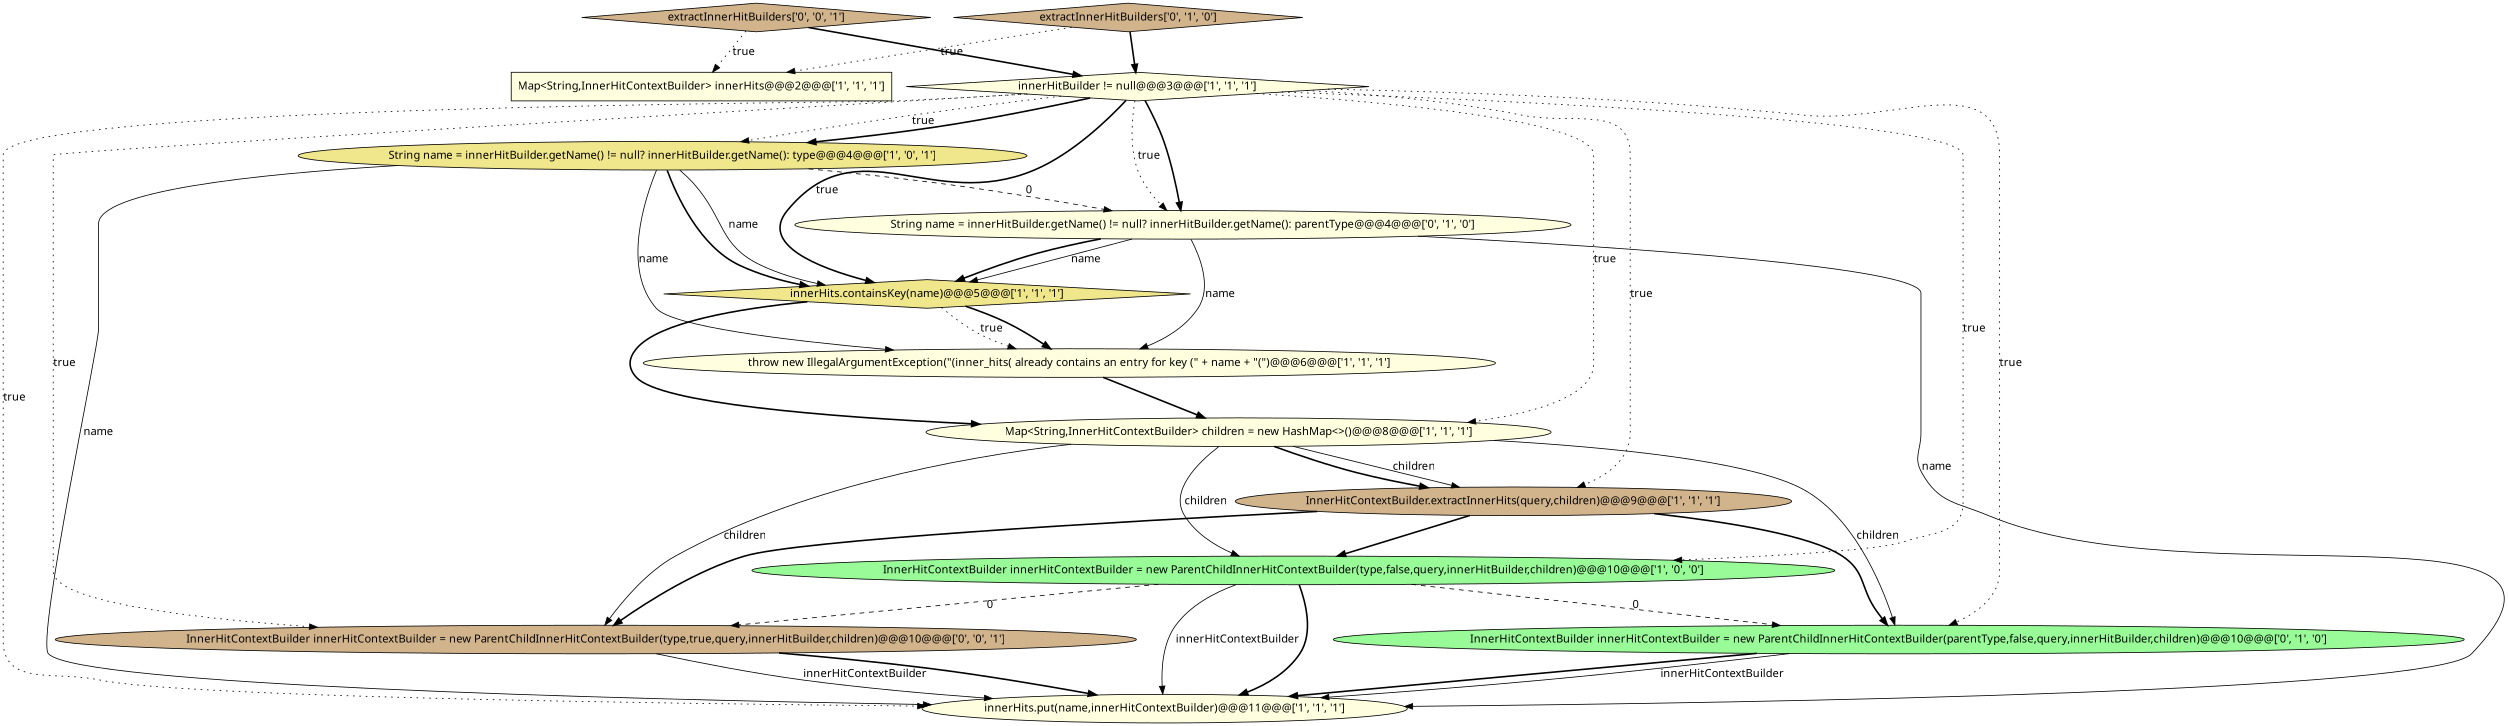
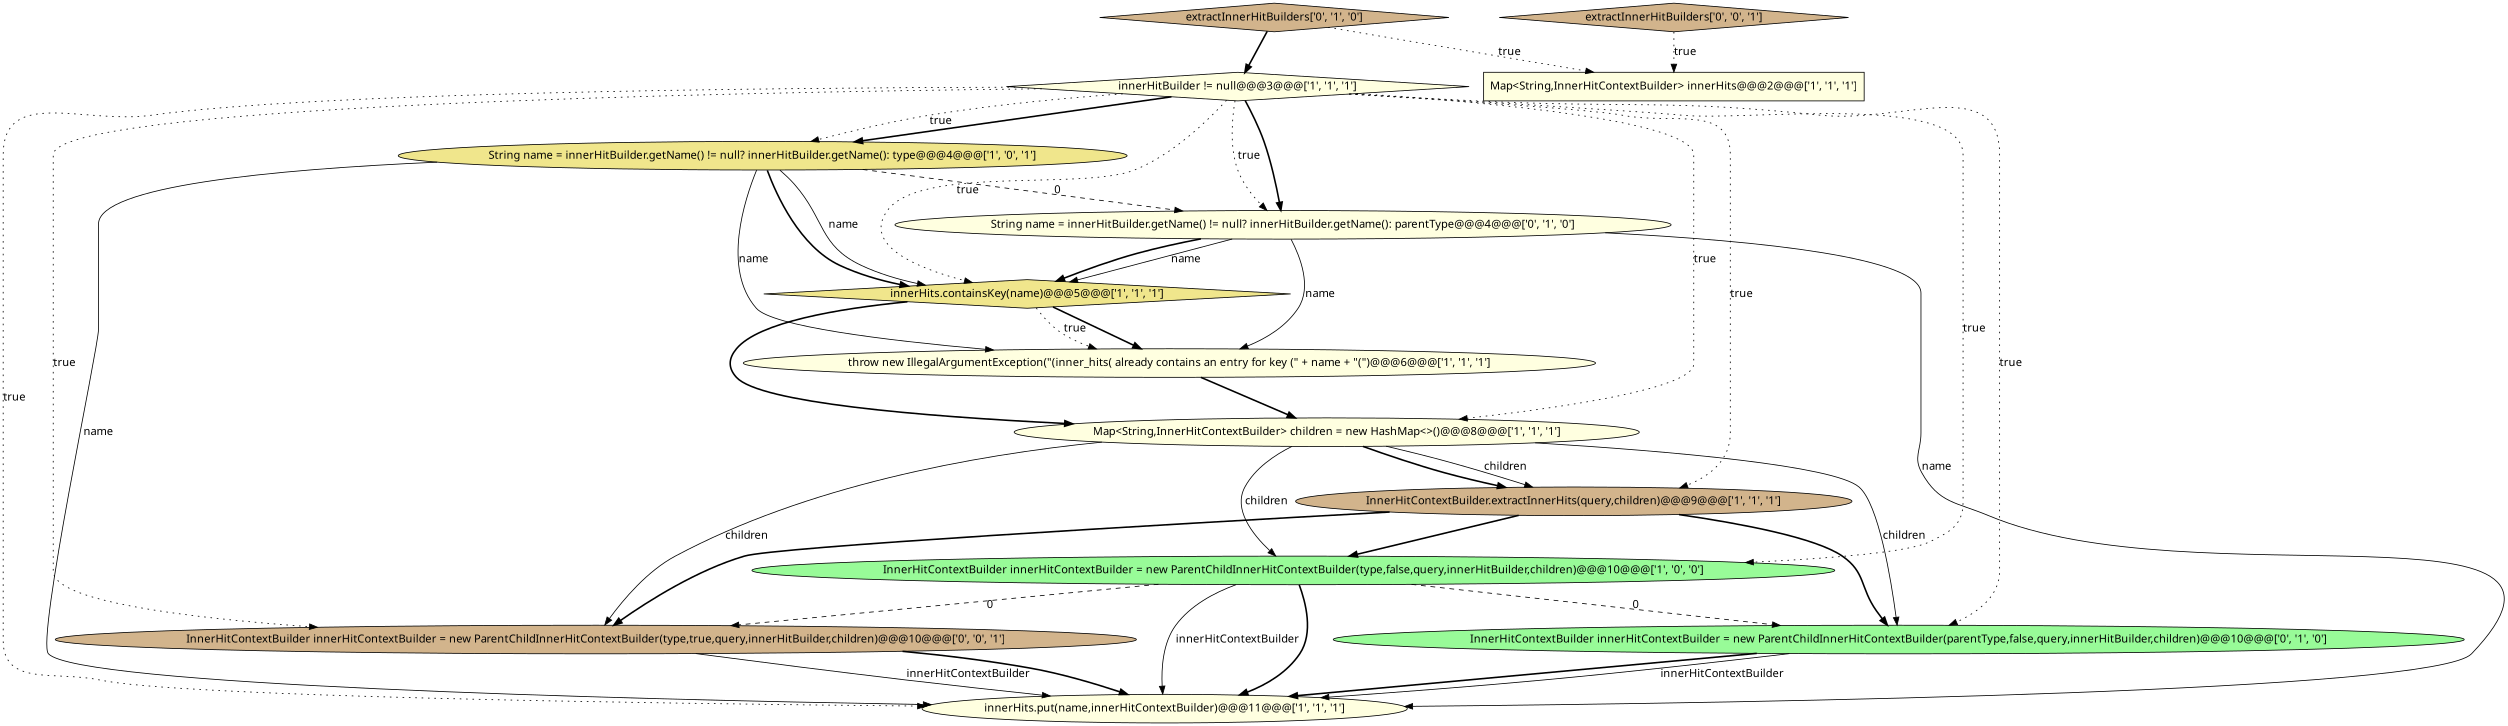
(947, 52) -> none
(976, 182) -> (1005, 181)
